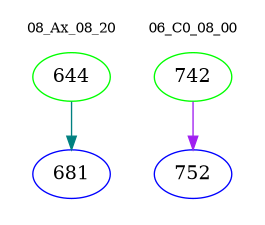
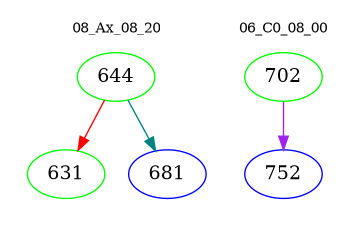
(193, 77) -> (284, 77)
none -> (66, 174)
